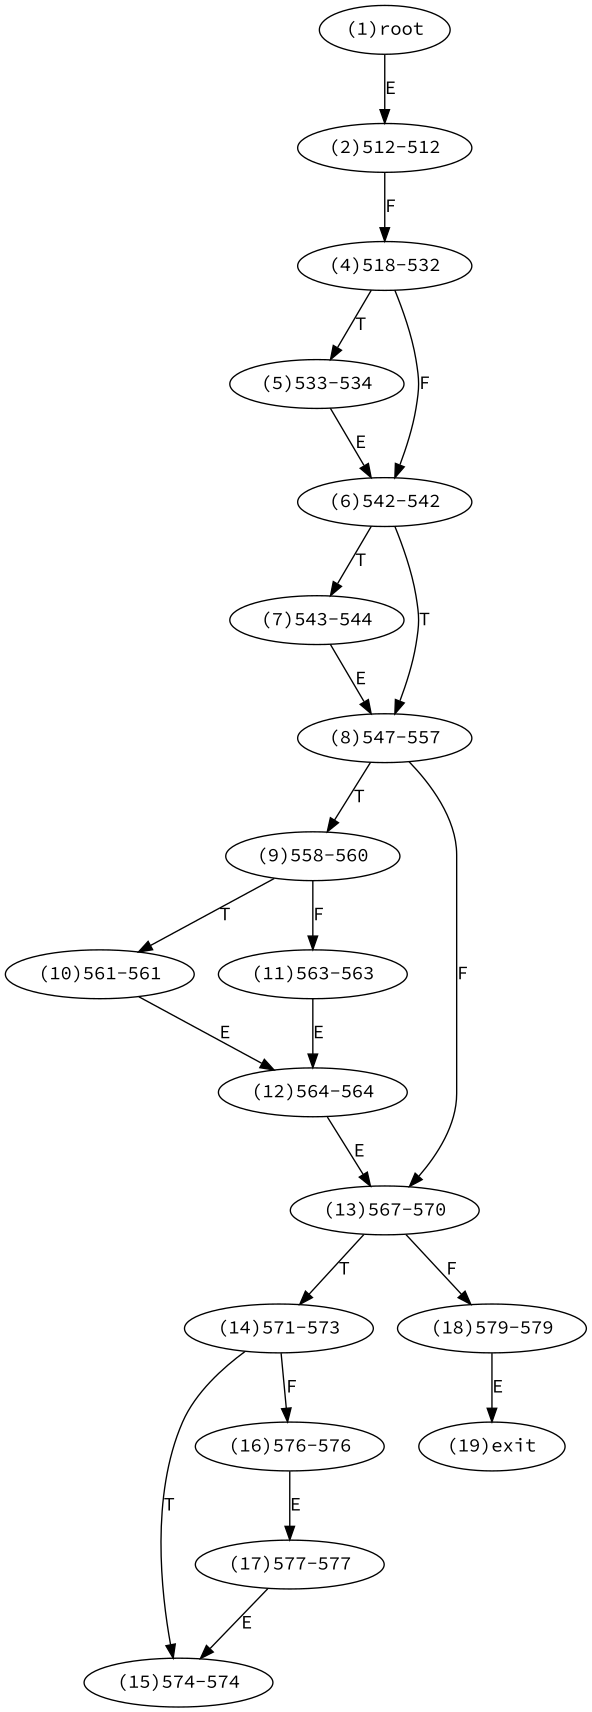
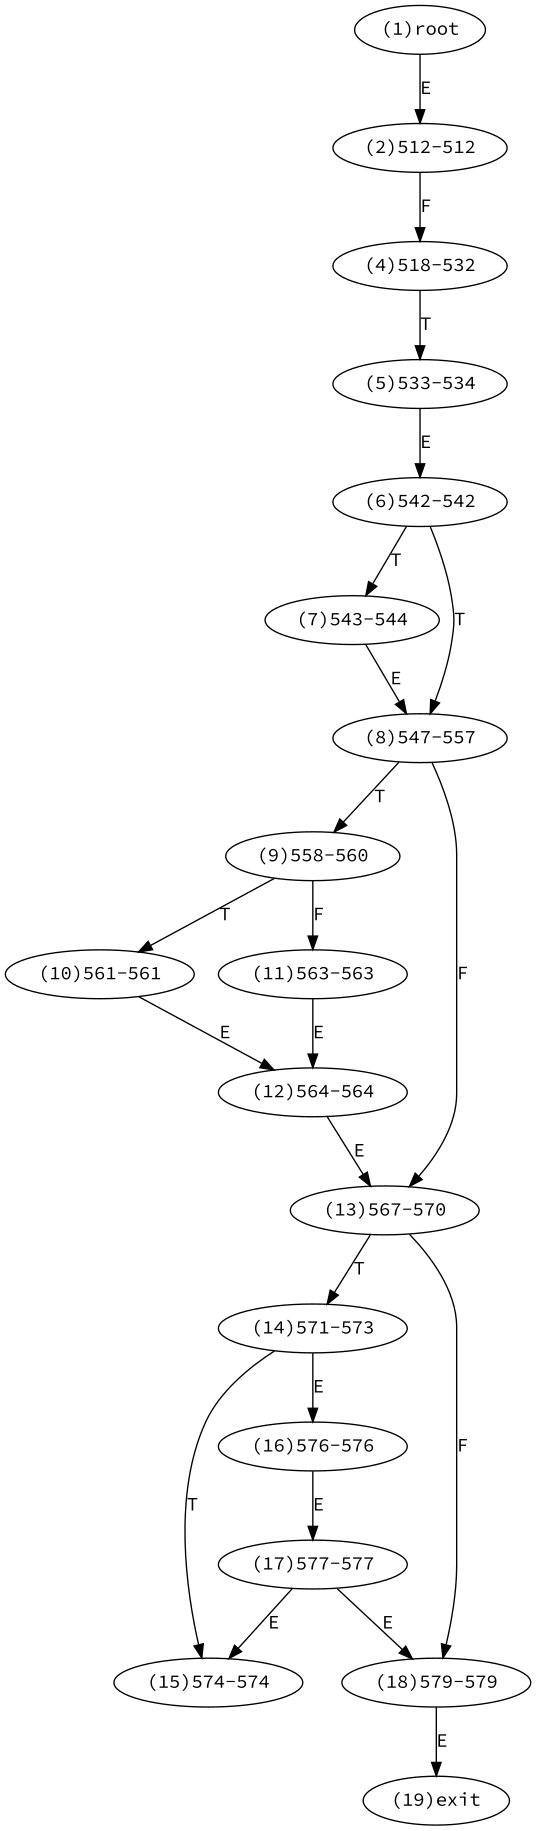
(418, 377) -> none
(292, 1387) -> (319, 1387)
none -> (370, 1619)
